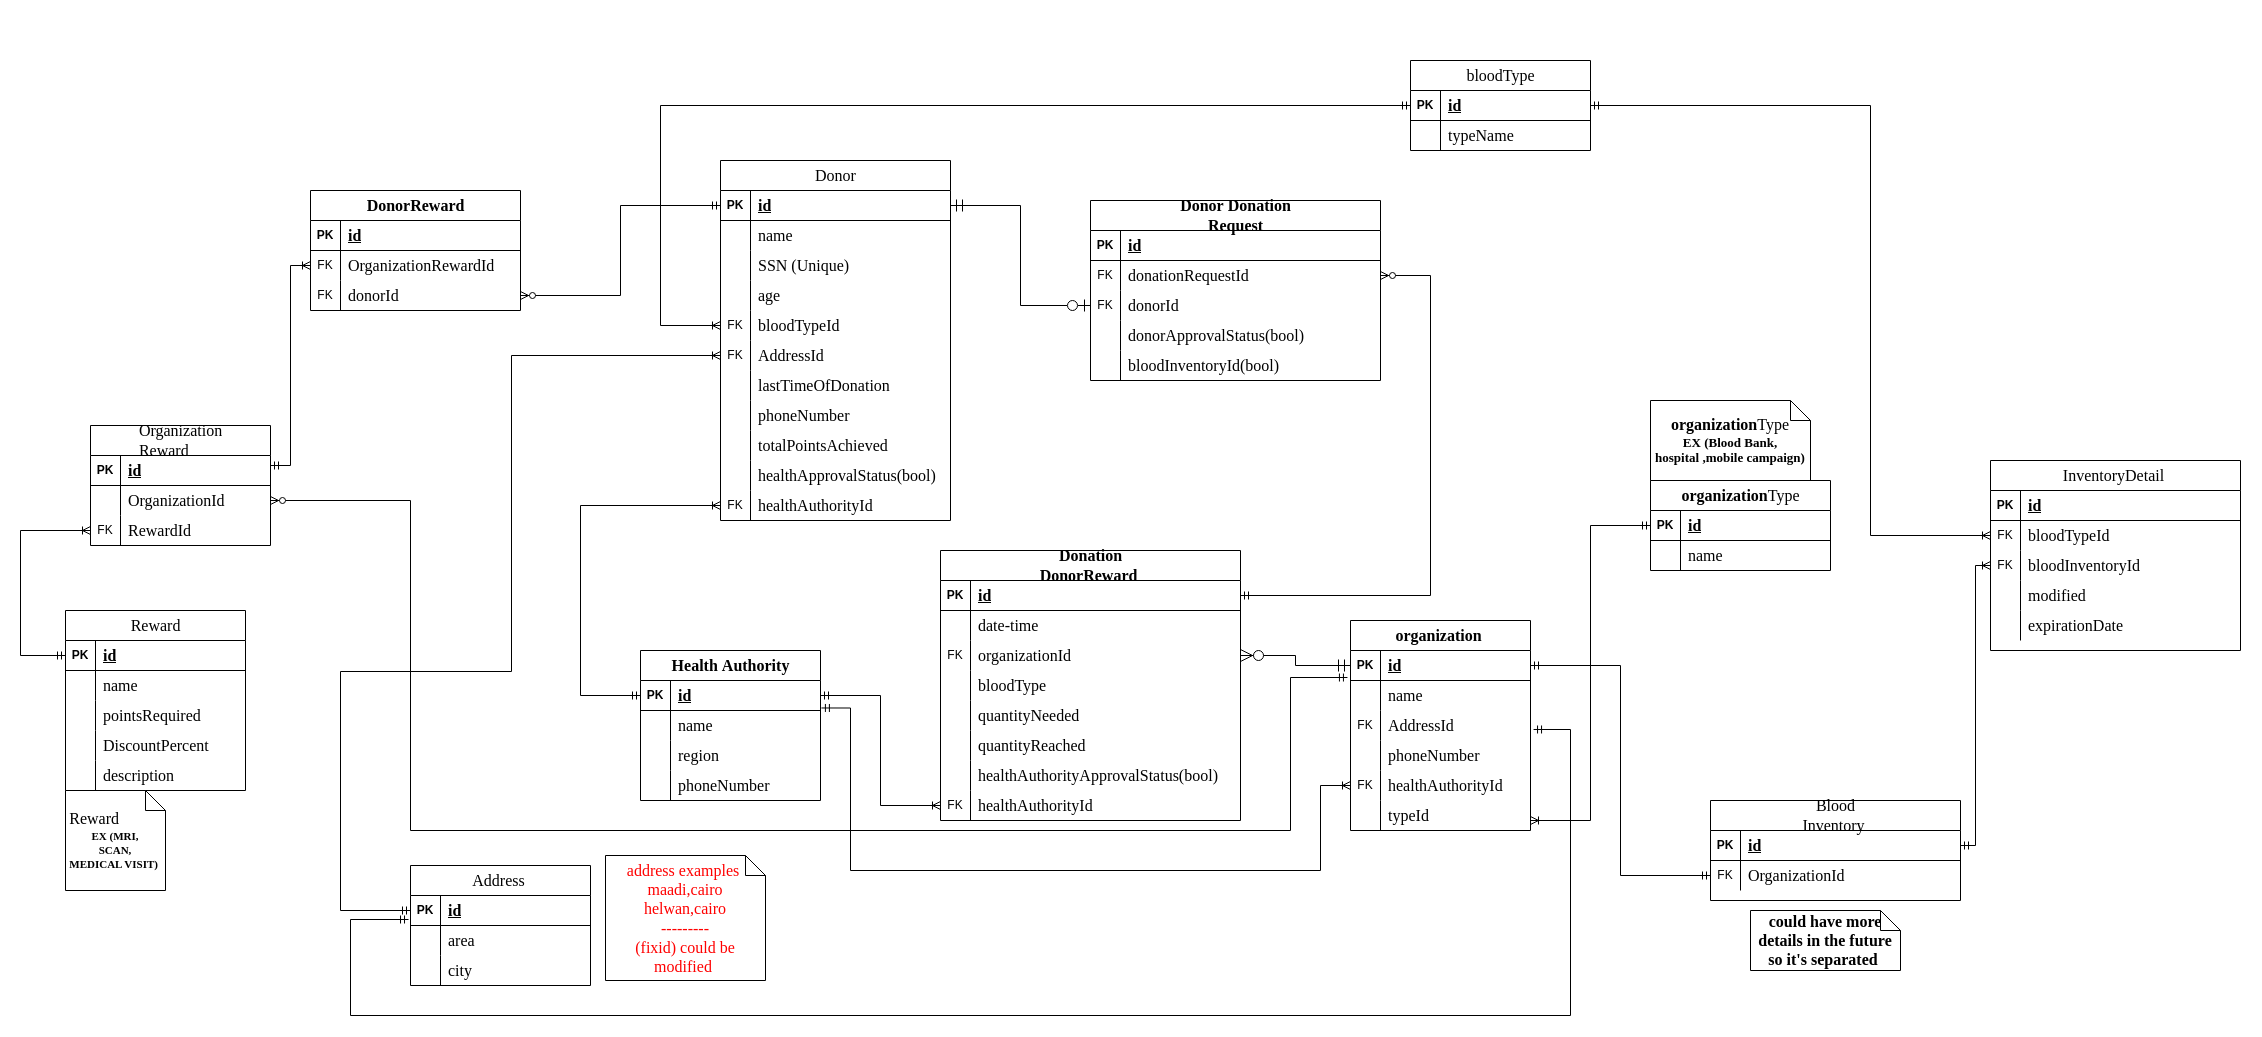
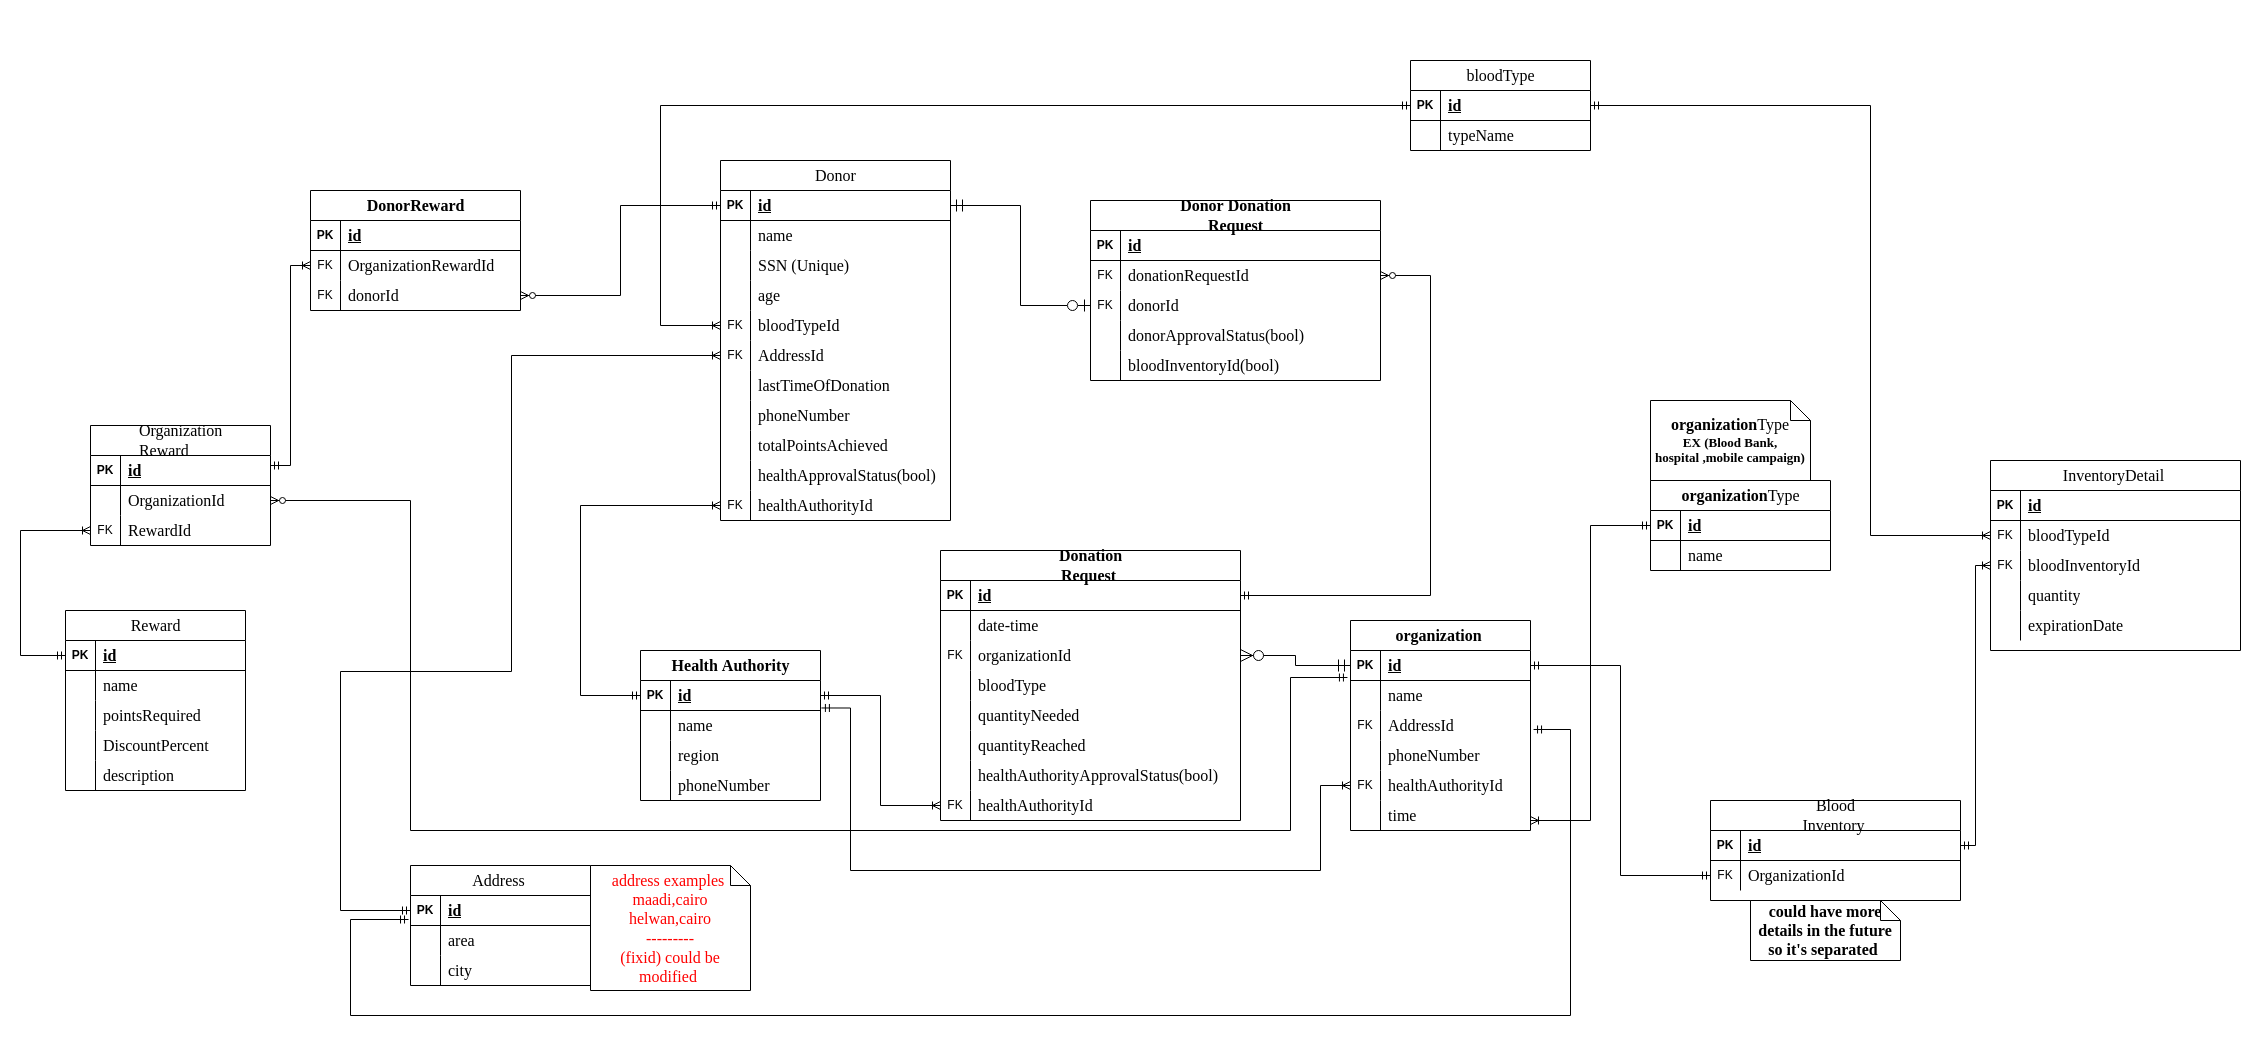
(1091, 566) -> (1091, 566)
(2052, 596) -> (2054, 596)
(1409, 816) -> (1400, 816)
(116, 841) -> none
(686, 918) -> (671, 928)
(1826, 941) -> (1826, 931)
